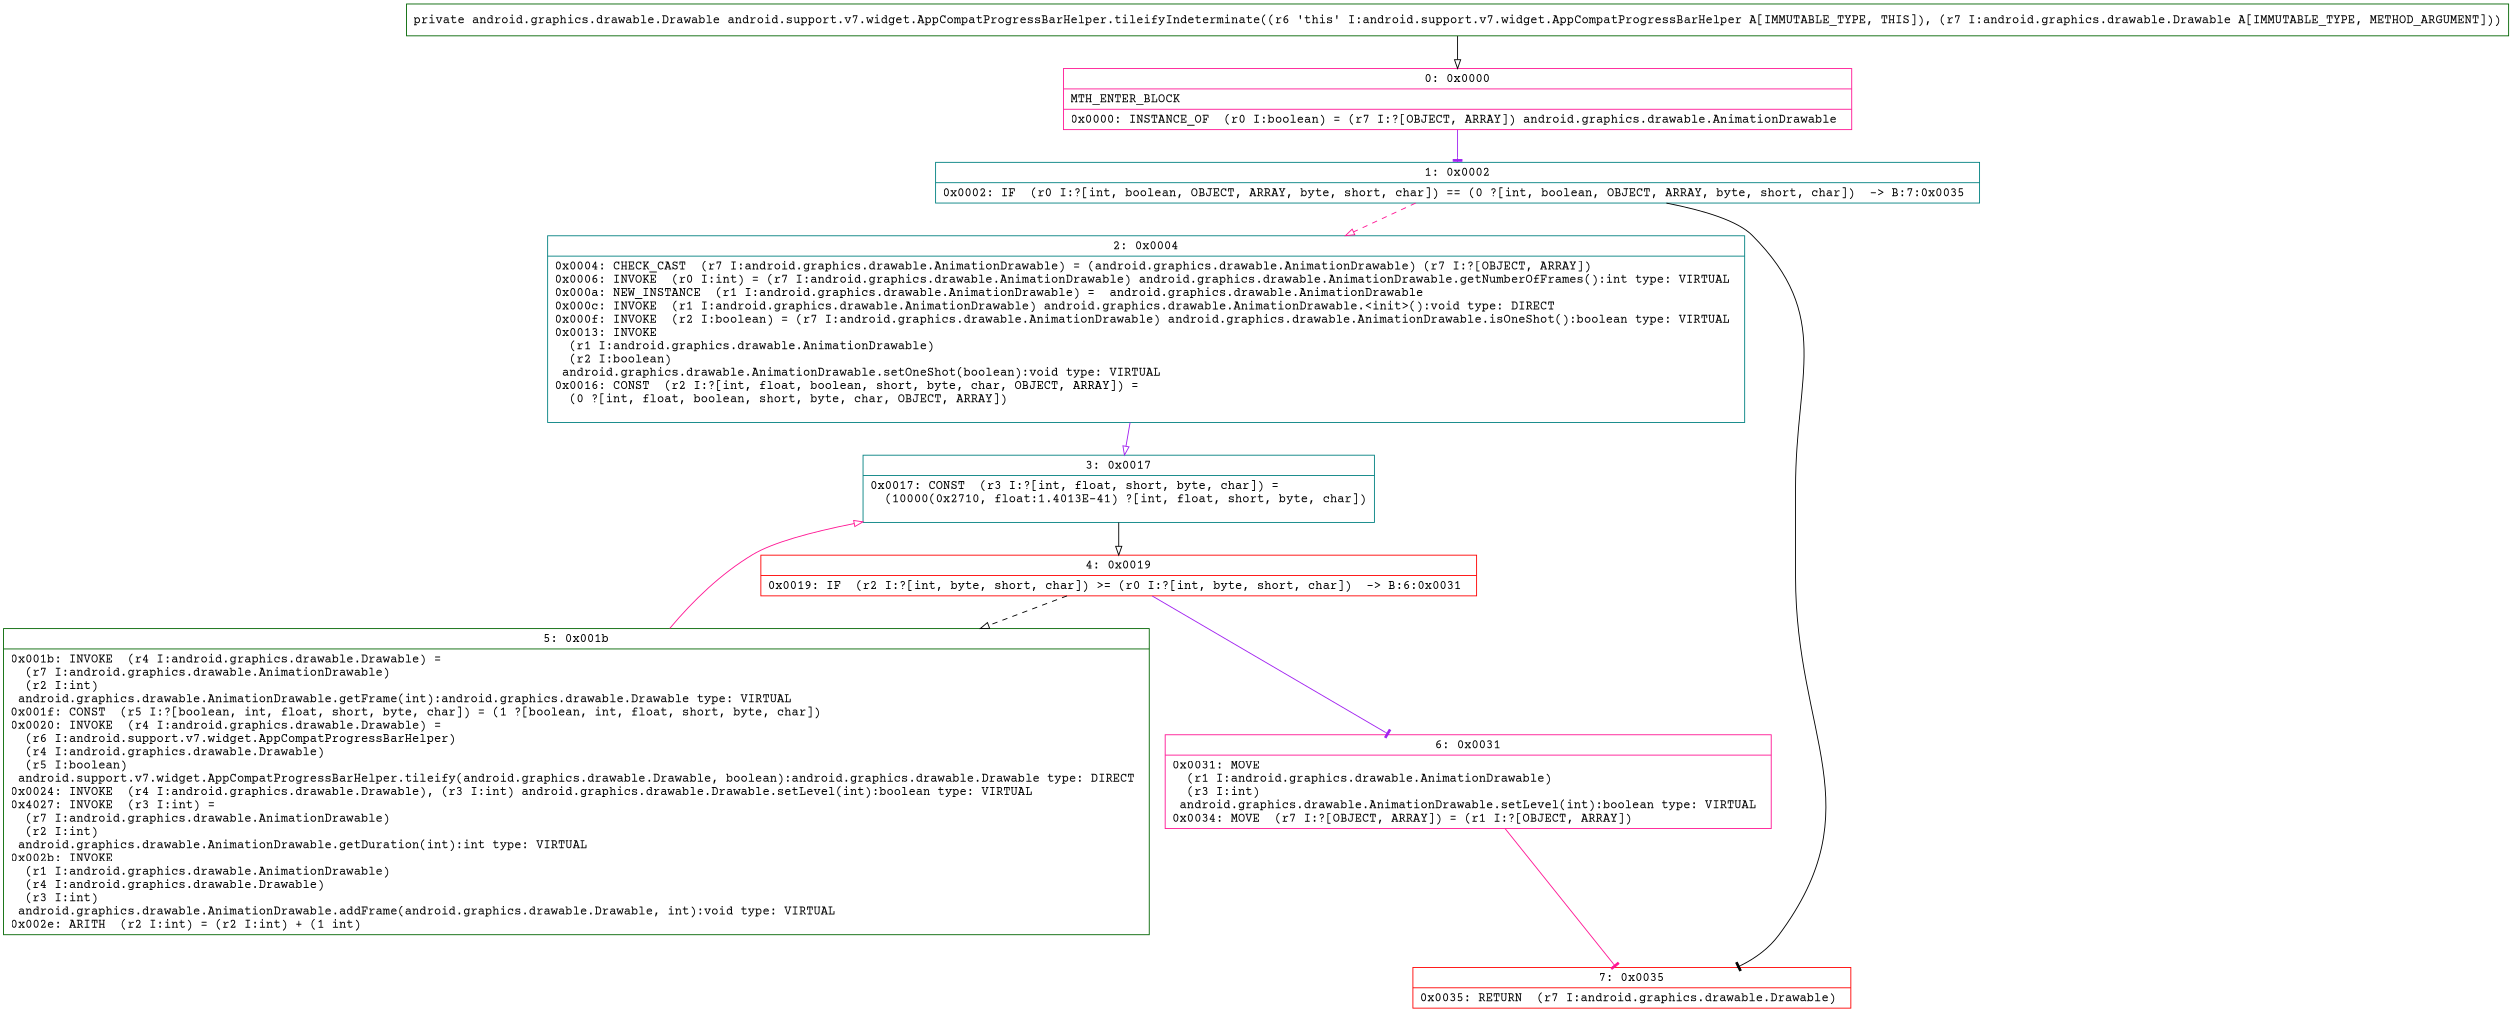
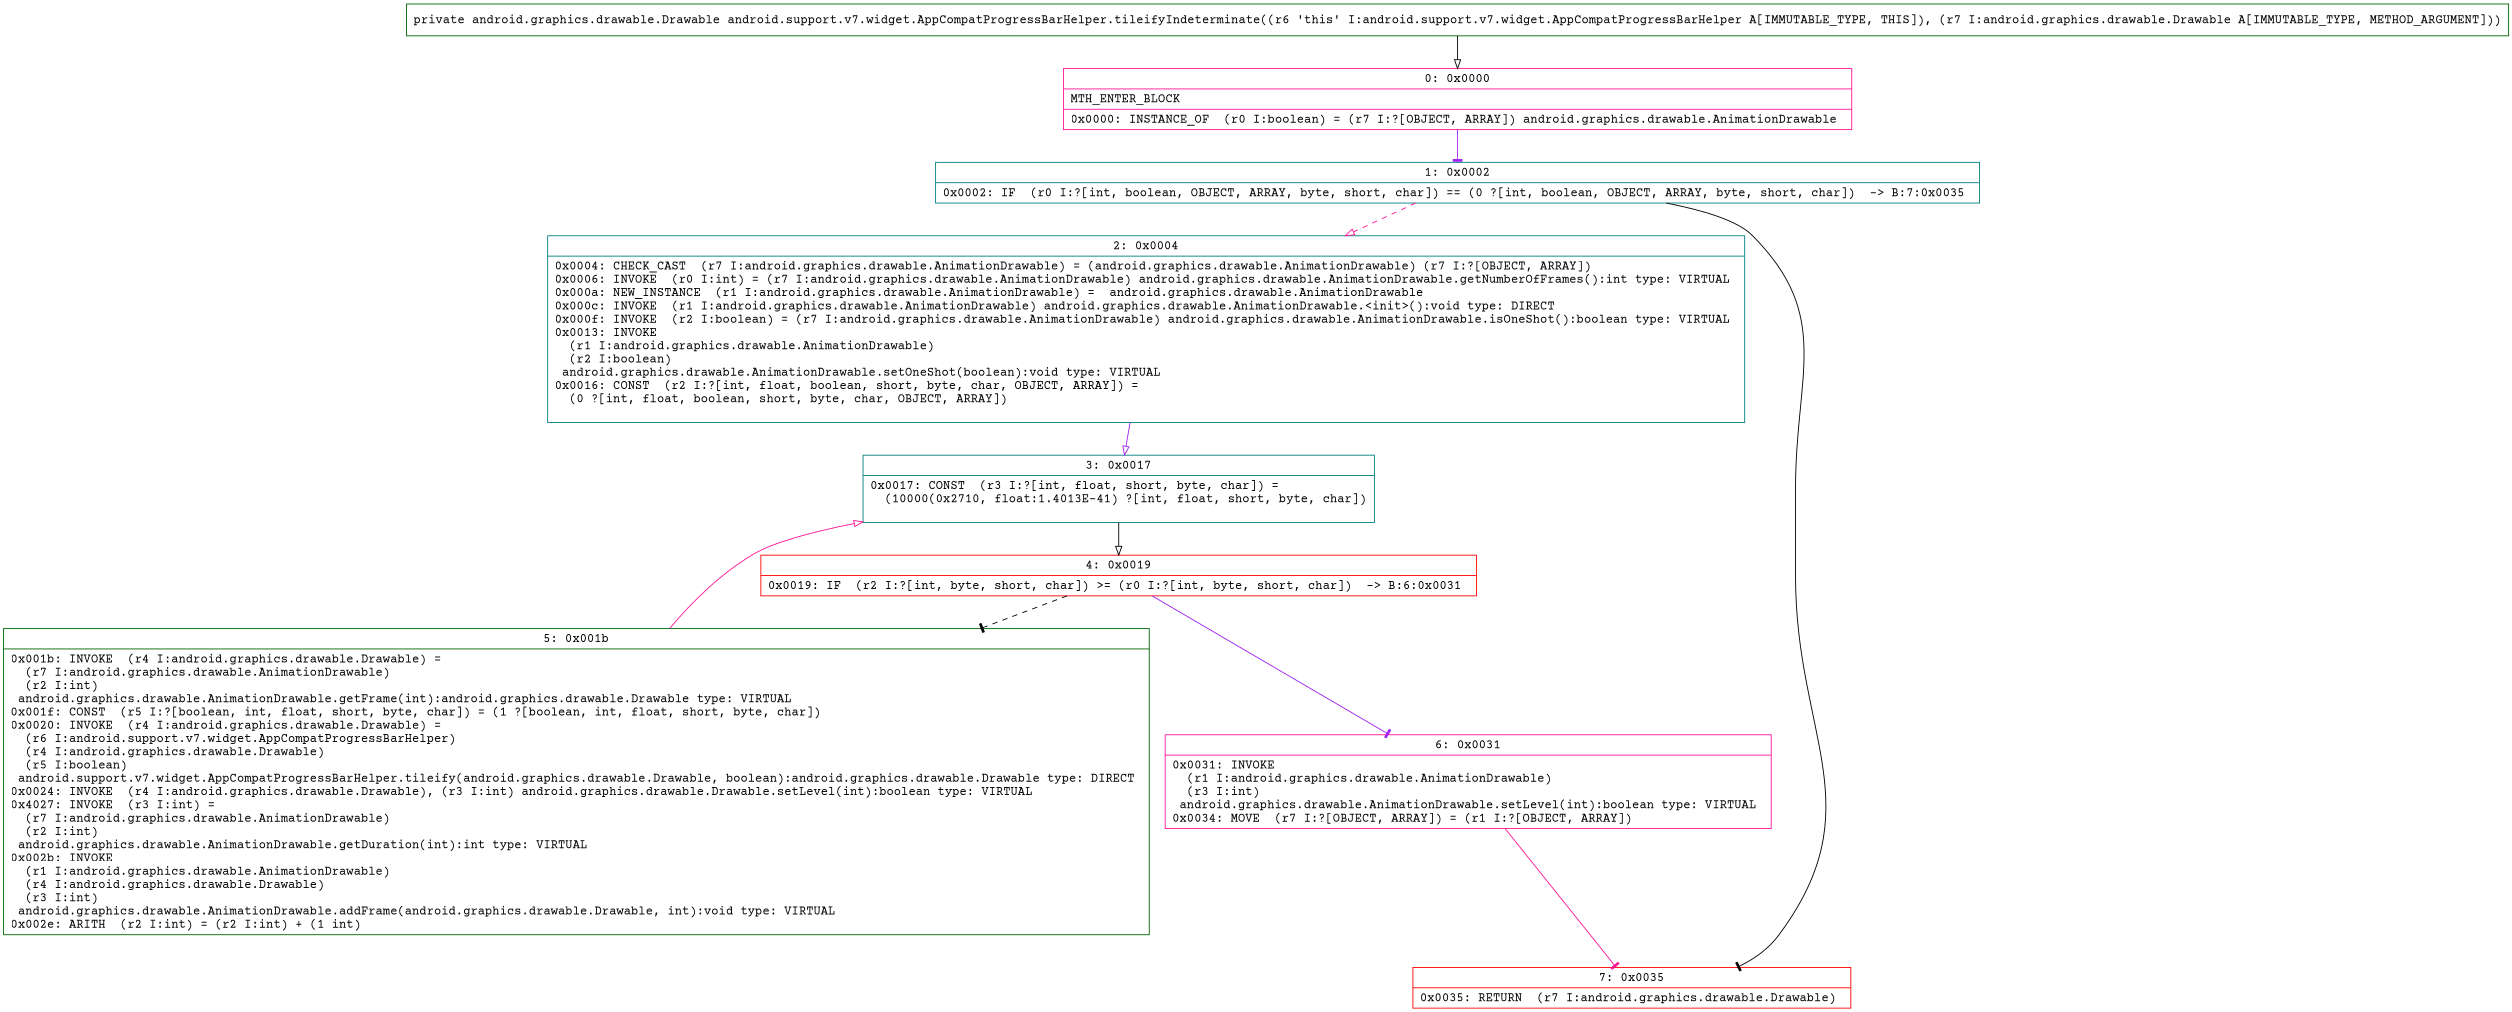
(1028, 611) -> (1026, 611)
(1224, 765) -> (1231, 765)
